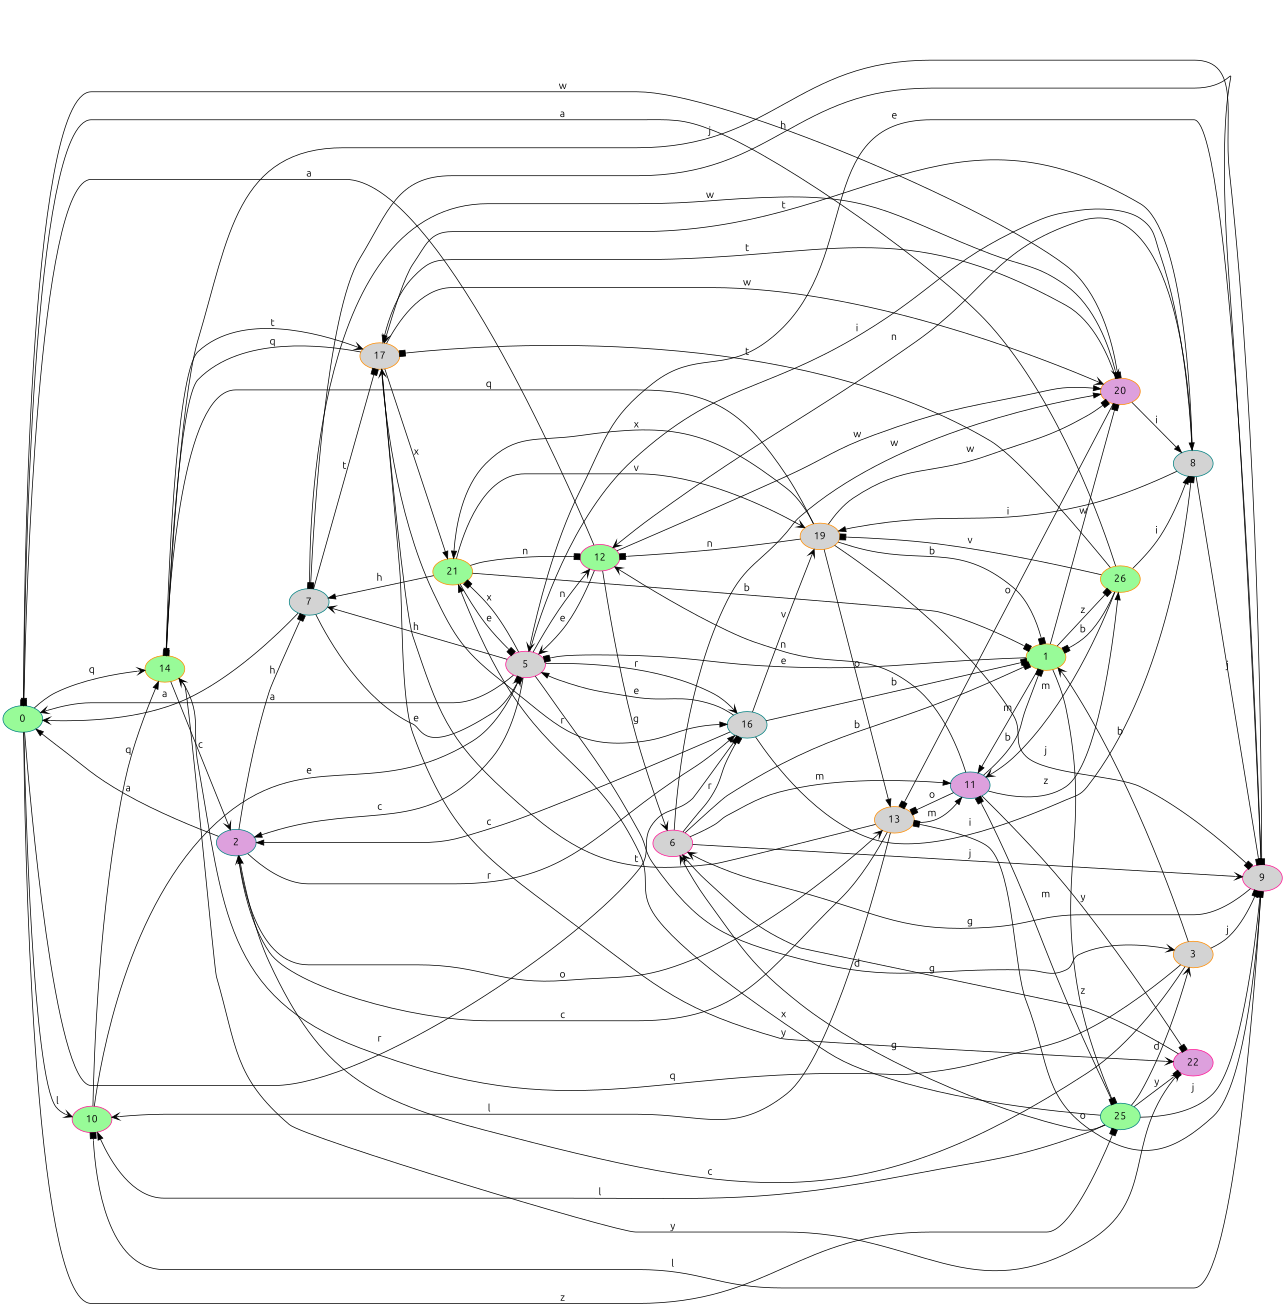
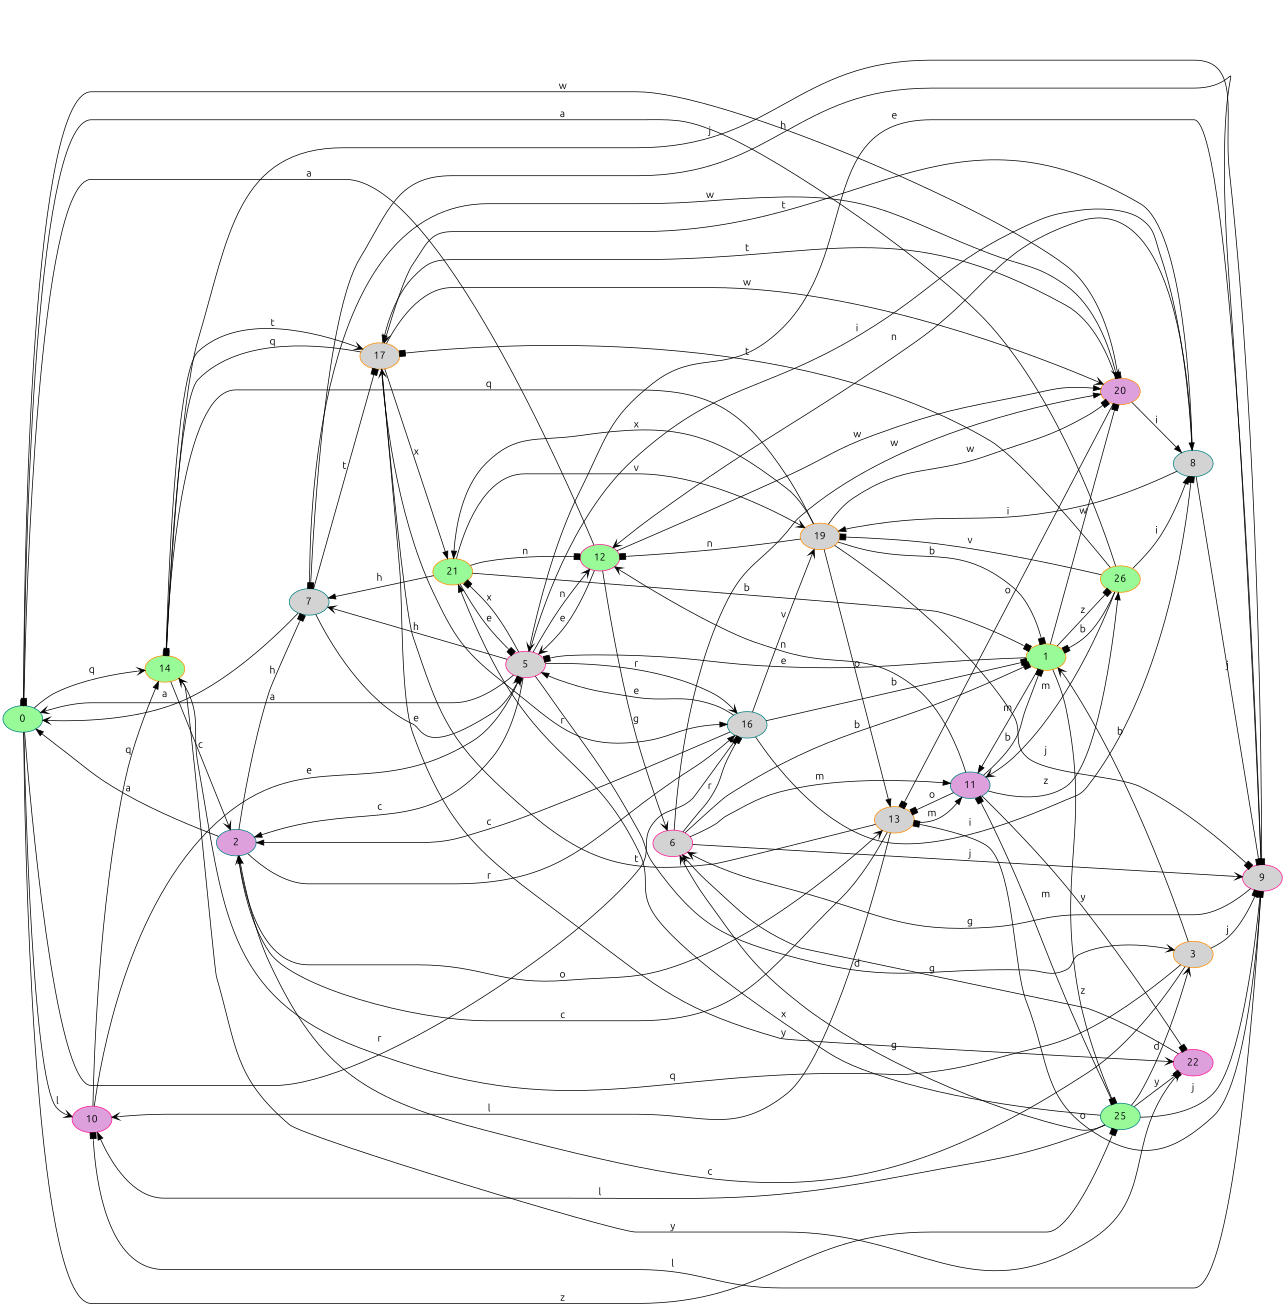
(92, 1119) -> (92, 1119)
